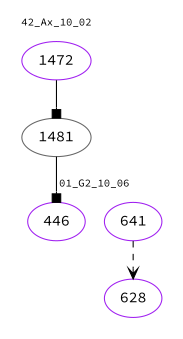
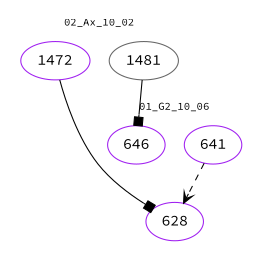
(57, 23) -> (100, 23)
(56, 94) -> (89, 151)
(56, 222) -> (136, 145)
